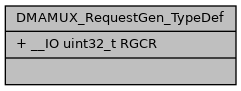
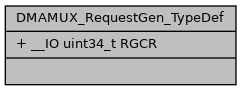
(87, 44) -> (87, 44)
